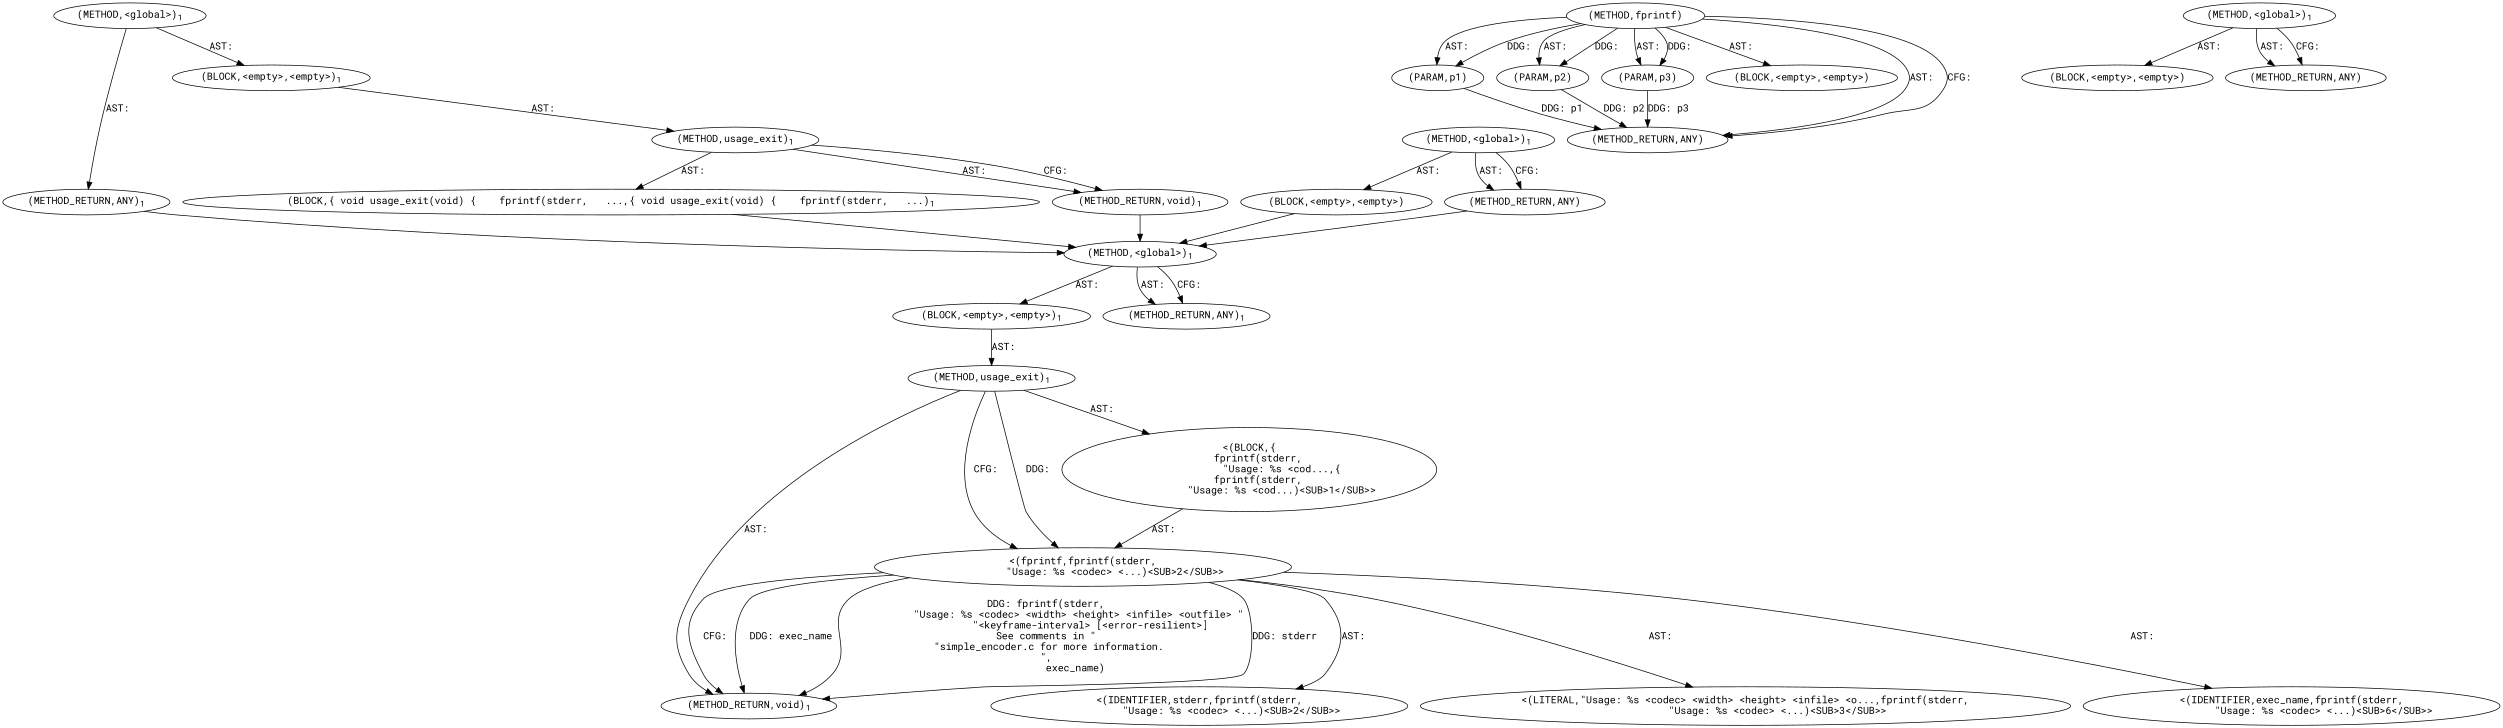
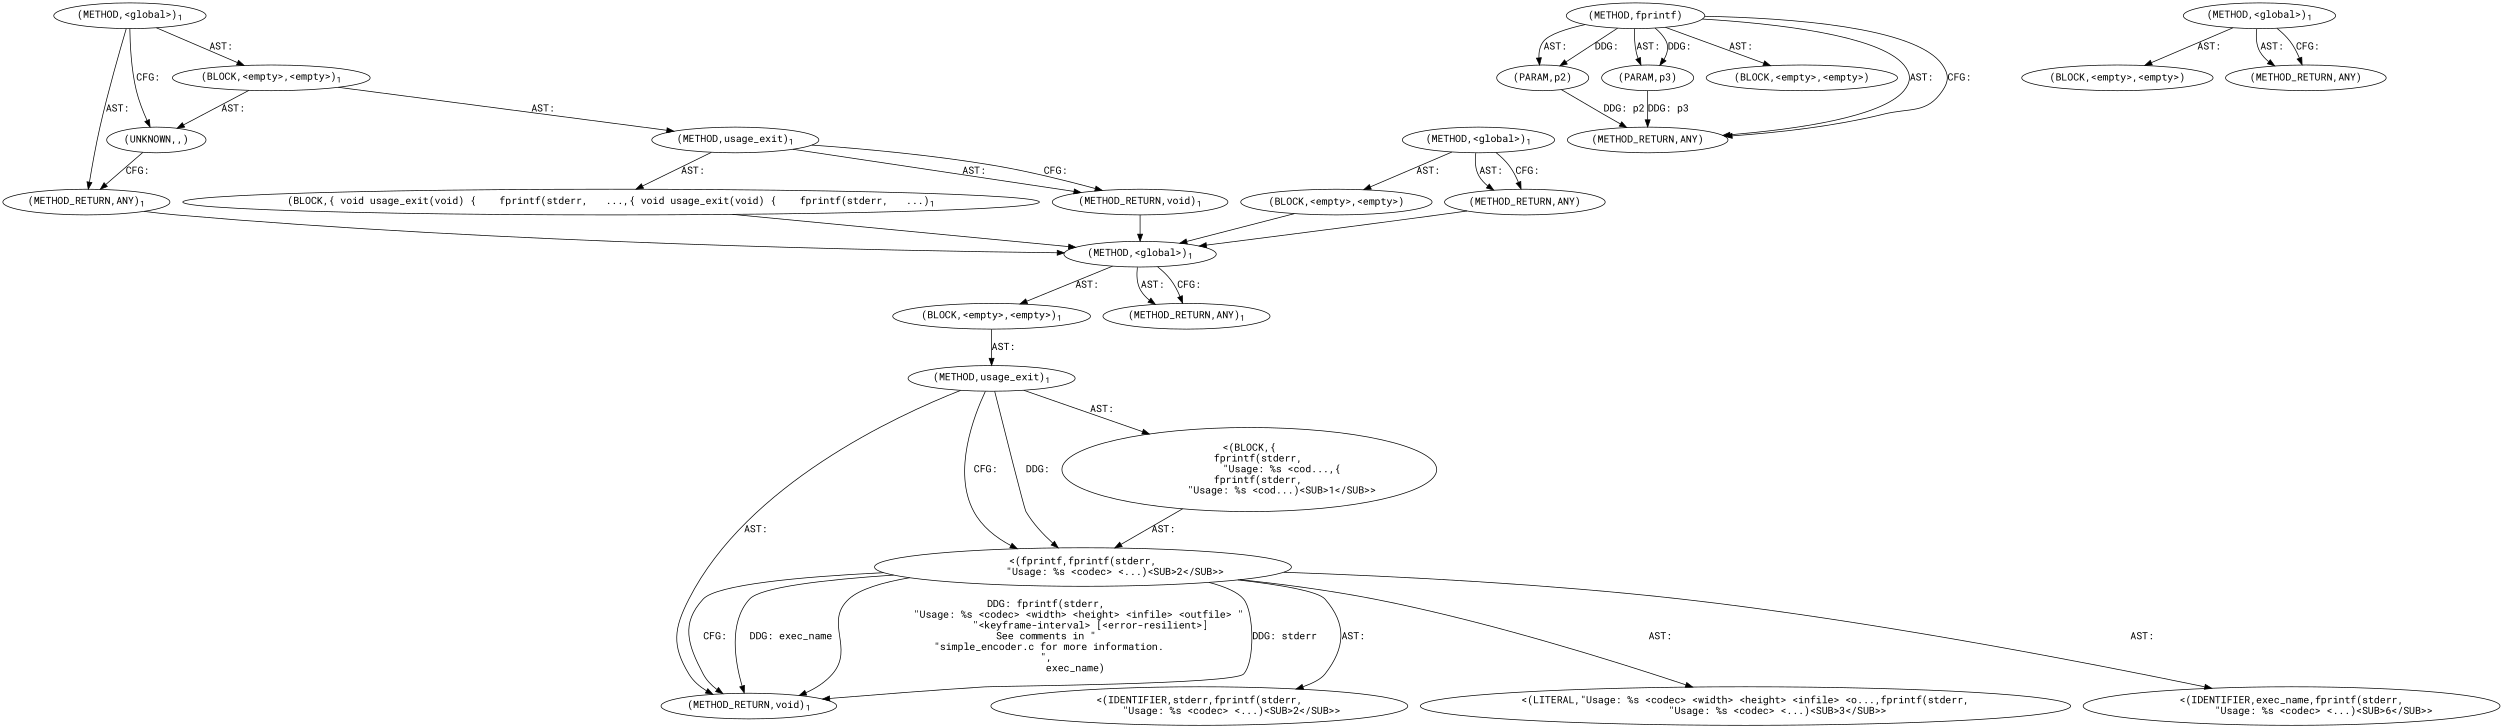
(1438, 78) -> none
none -> (156, 140)
